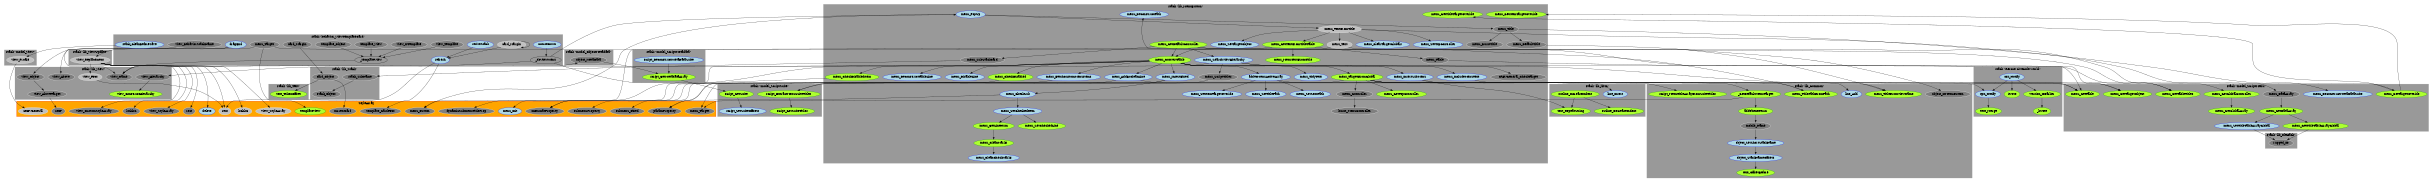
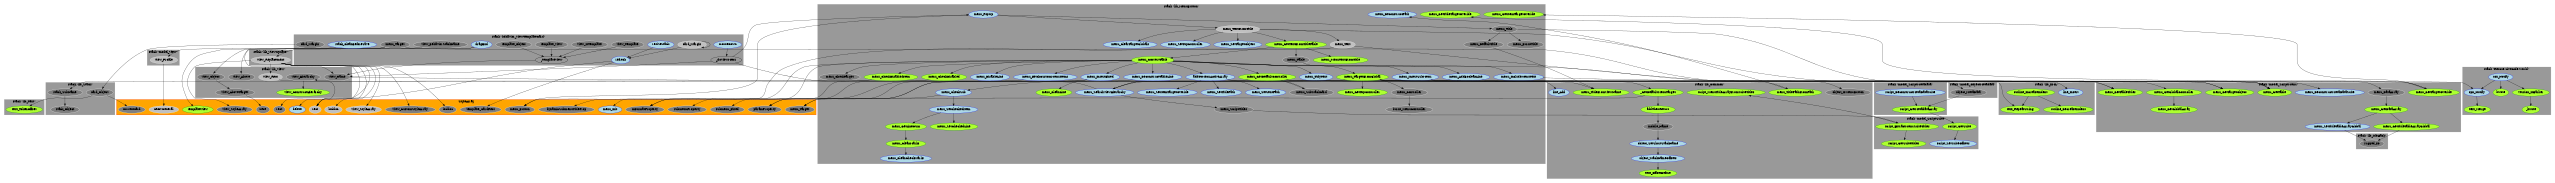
(1175, 51) -> (1224, 65)
(1518, 77) -> (840, 77)
none -> (1054, 93)
